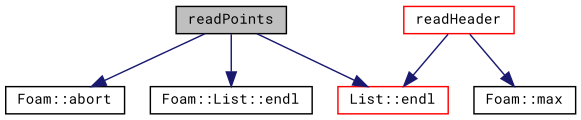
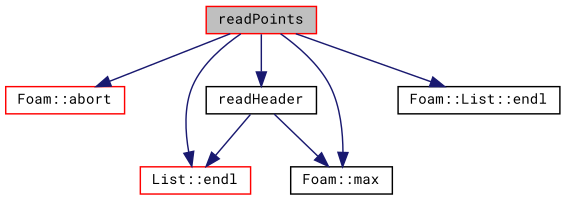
(231, 20) -> (261, 20)
(459, 20) -> (261, 100)
none -> (261, 53)
none -> (329, 84)
(65, 100) -> (65, 100)
